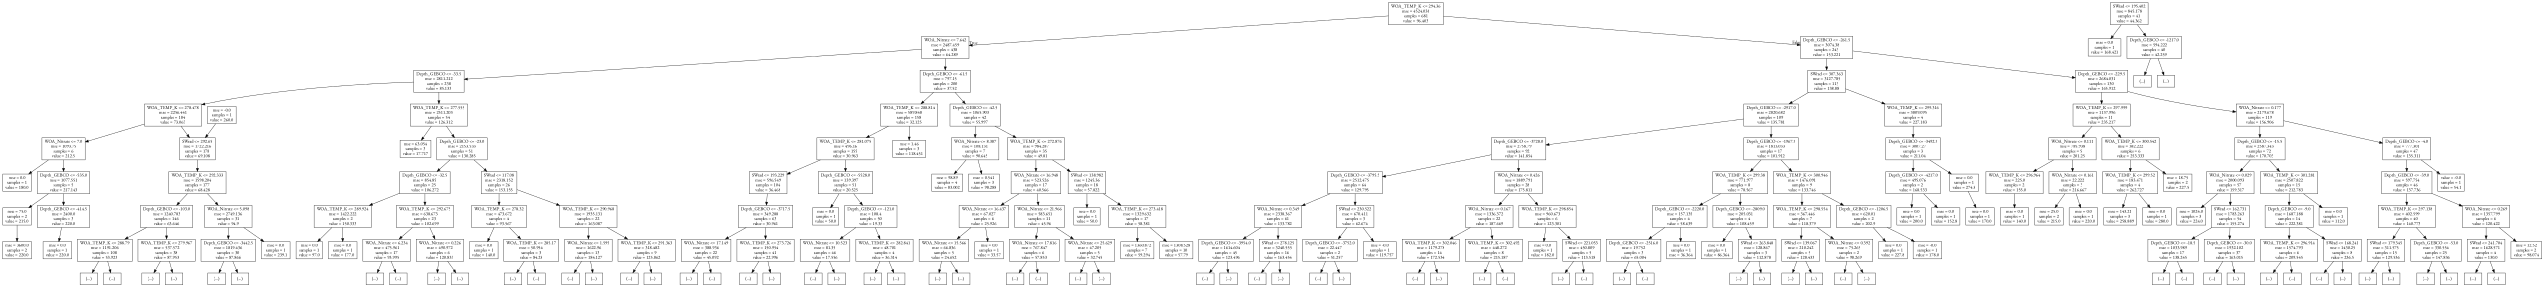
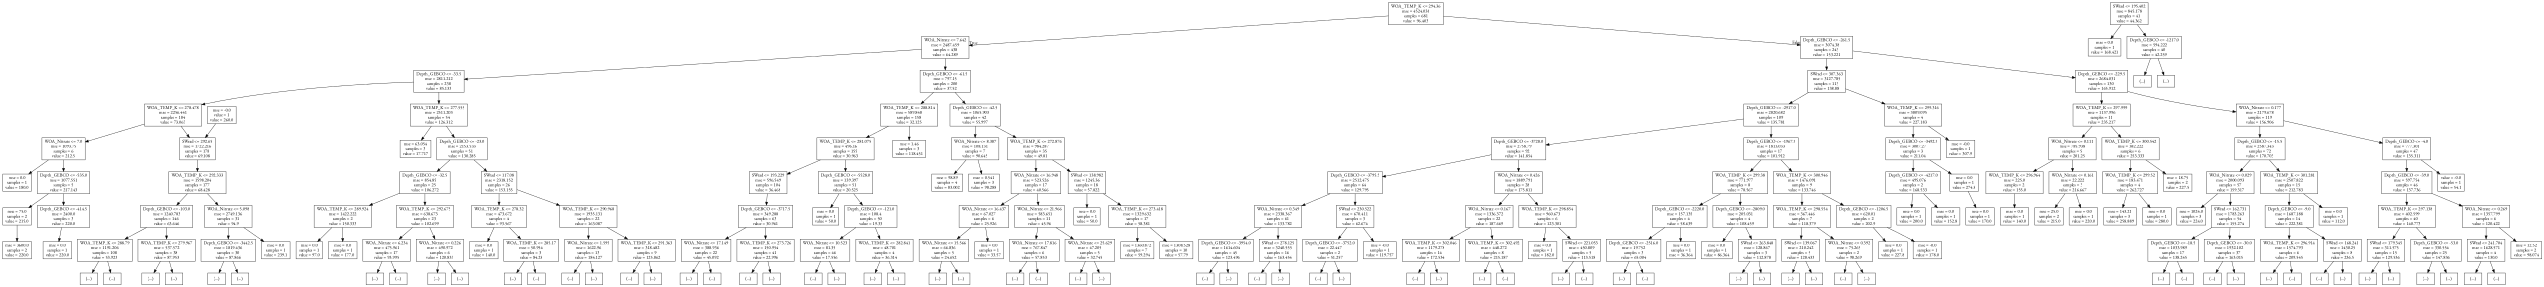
(222, 115) -> (222, 115)
none -> (1961, 149)
